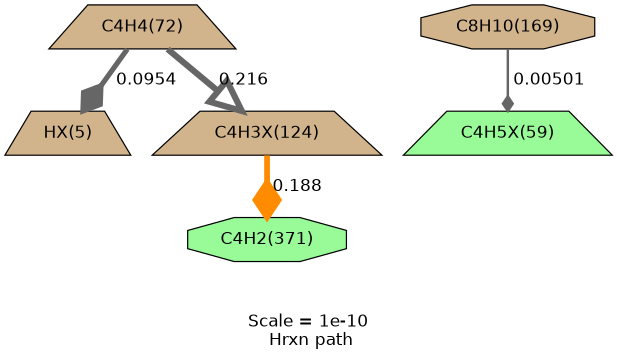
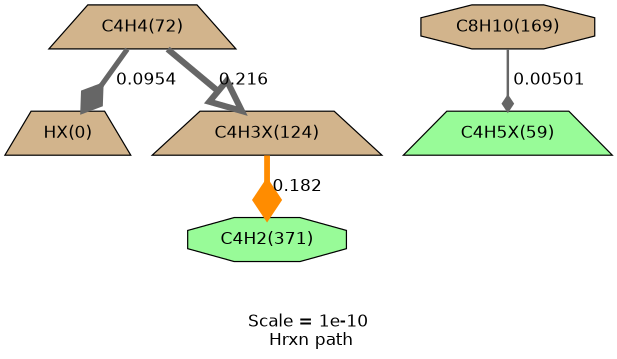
(68, 133) -> (68, 133)
(295, 186) -> (295, 186)
